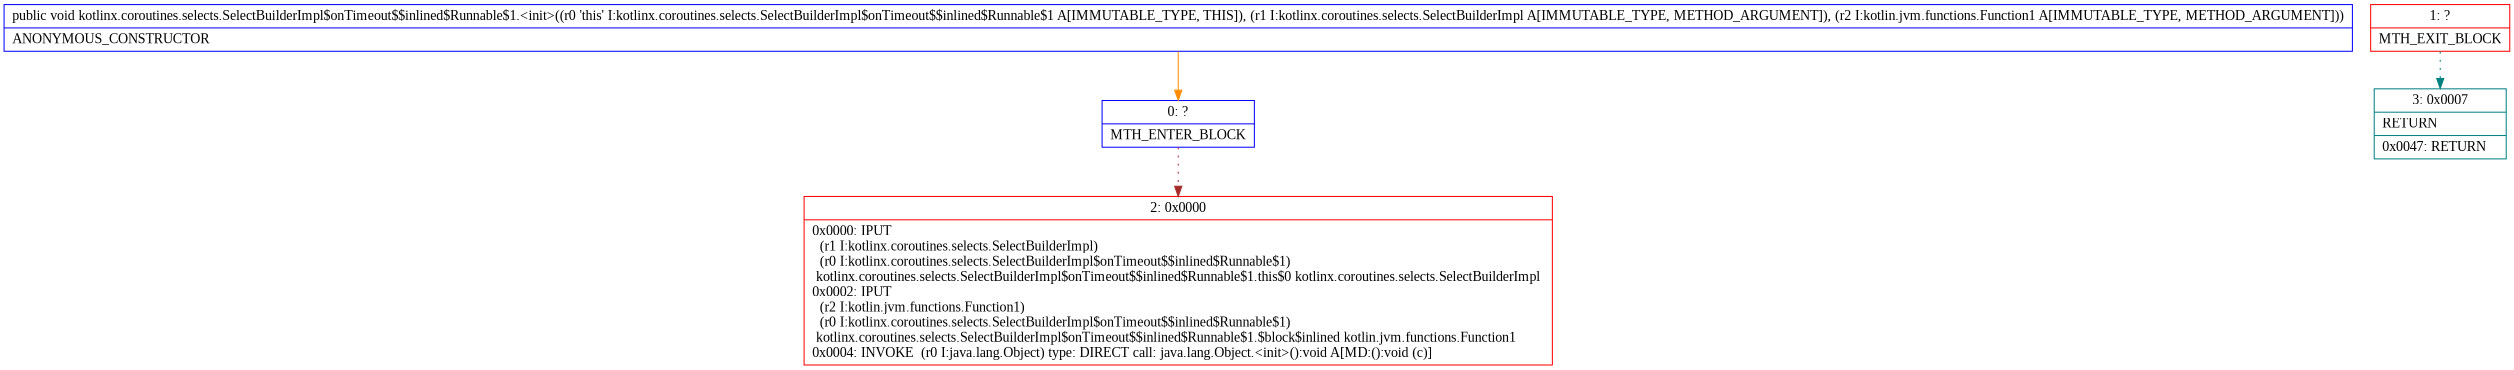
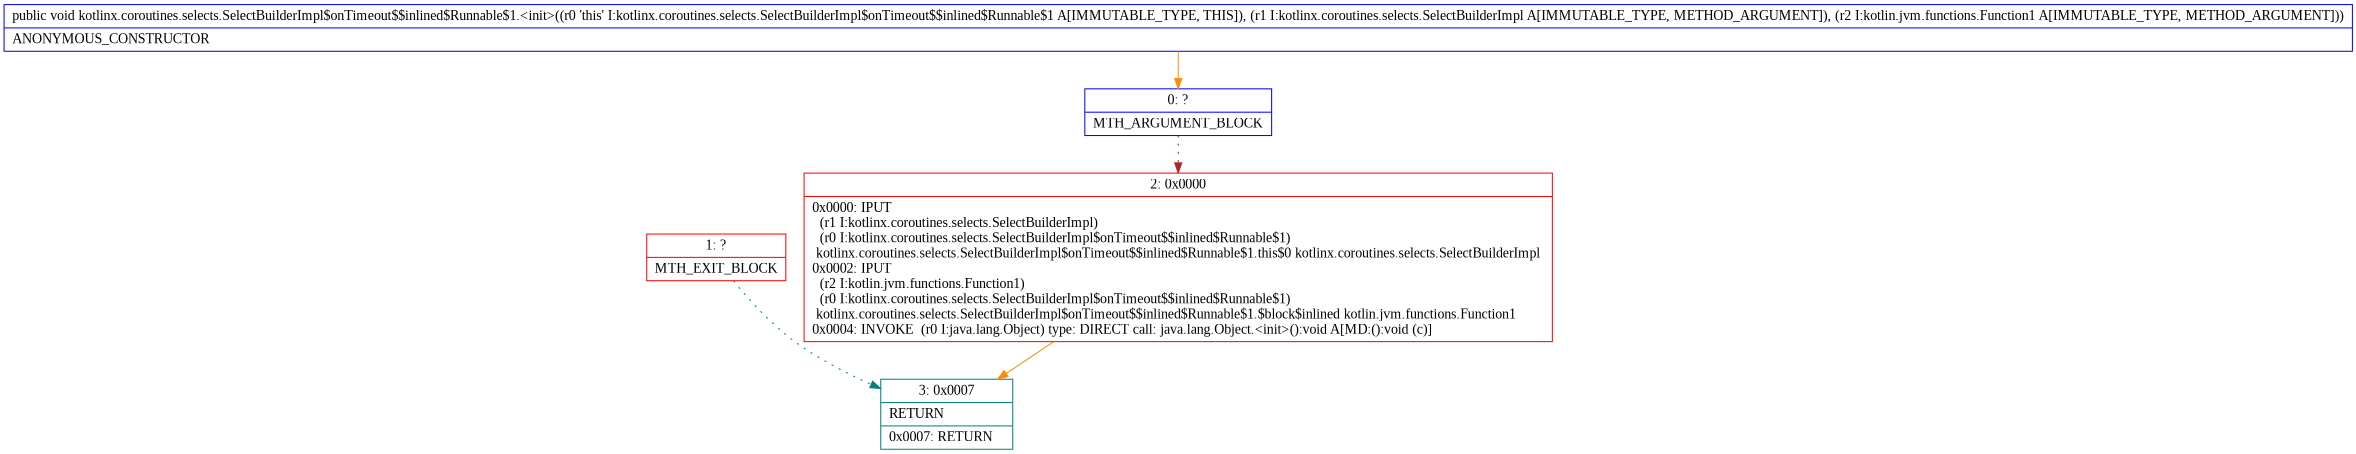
(1178, 135) -> (1178, 123)
(2440, 147) -> (947, 437)
none -> (1030, 358)
